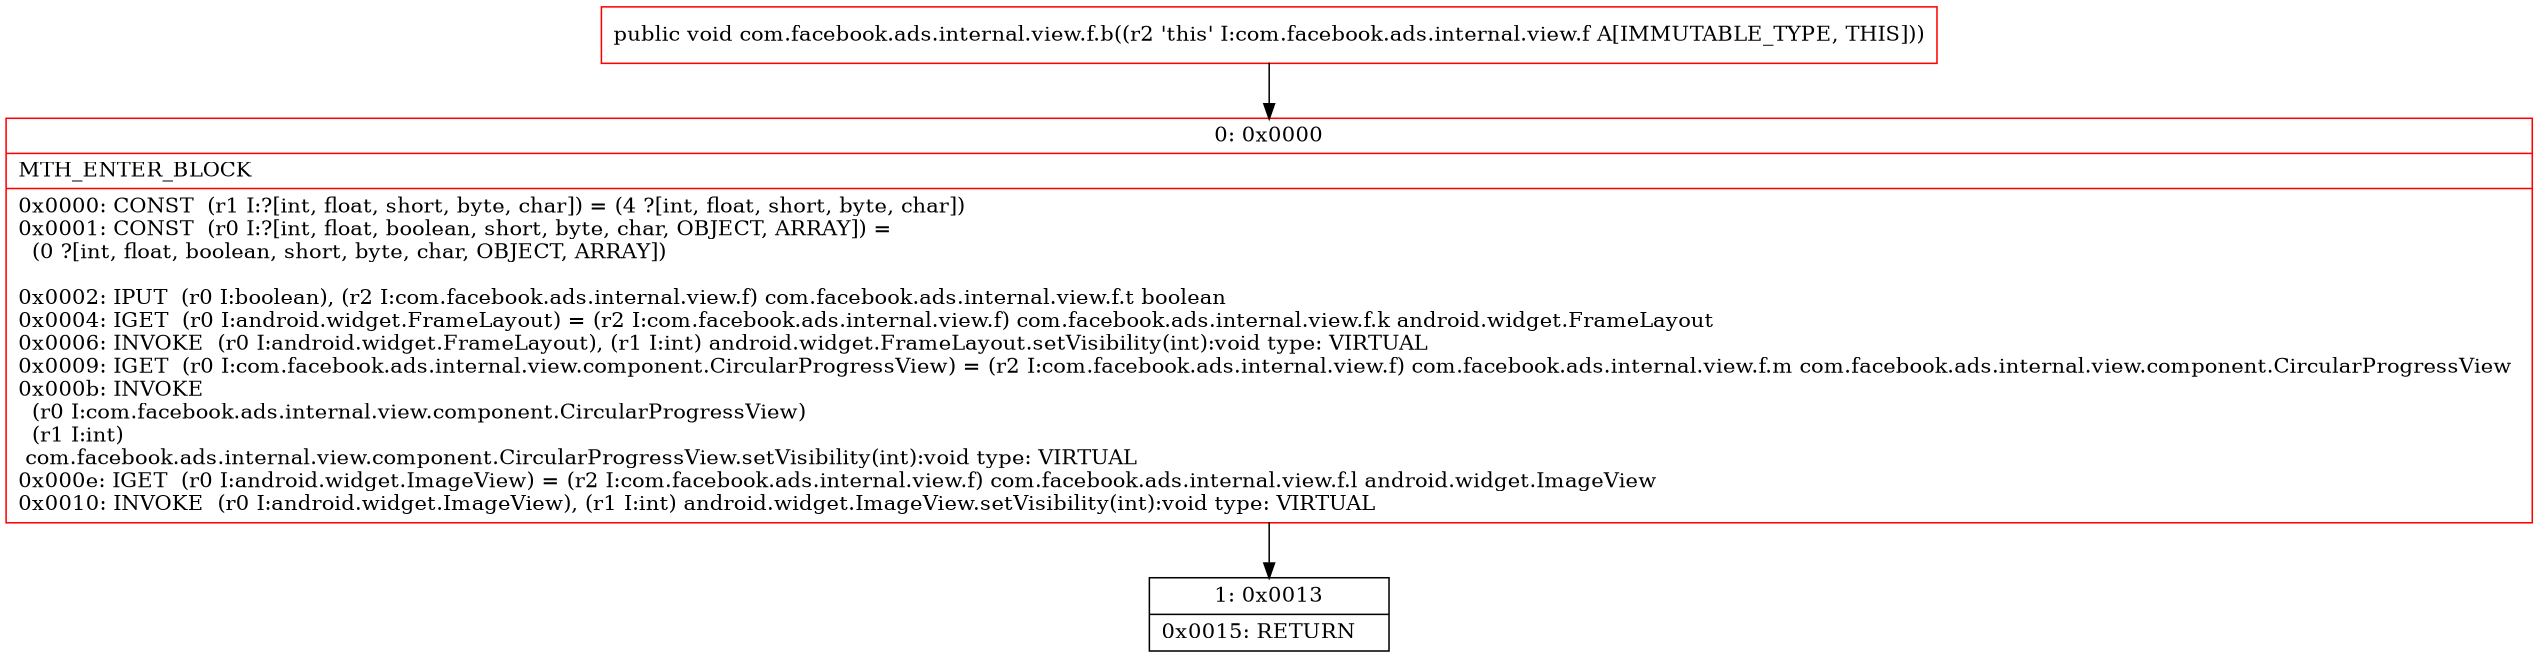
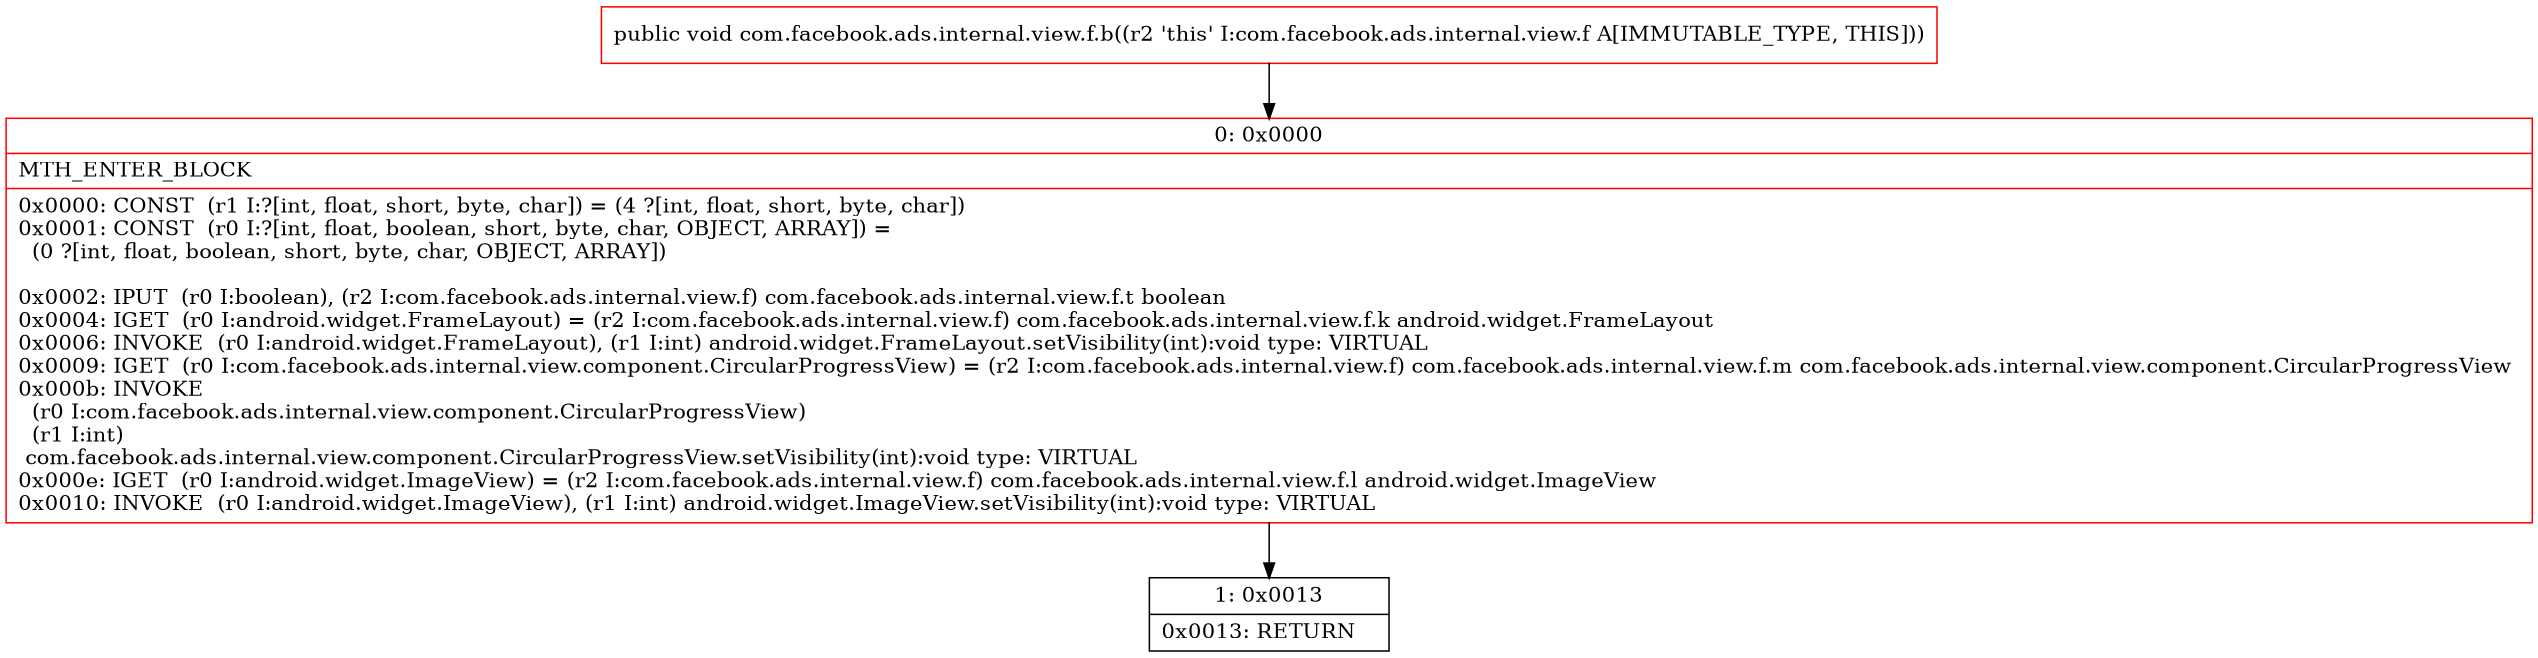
(1269, 632) -> (1269, 632)
